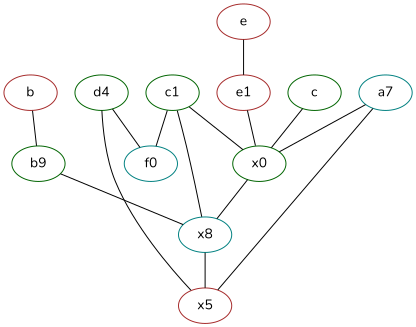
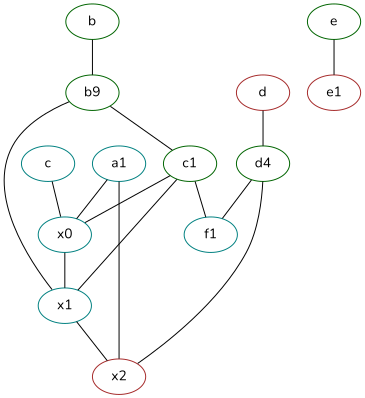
(244, 22) -> (334, 22)
(31, 93) -> (92, 22)
none -> (263, 93)
(315, 93) -> (48, 164)
(386, 93) -> (119, 164)
none -> (141, 128)
(251, 128) -> none
(151, 164) -> (211, 235)
(259, 164) -> (65, 235)
(205, 235) -> (65, 306)
(205, 306) -> (119, 377)
